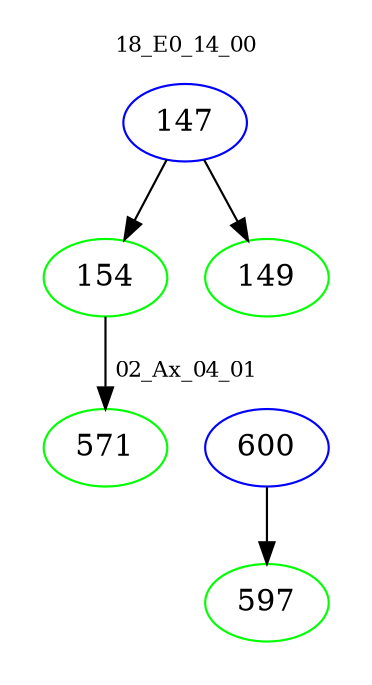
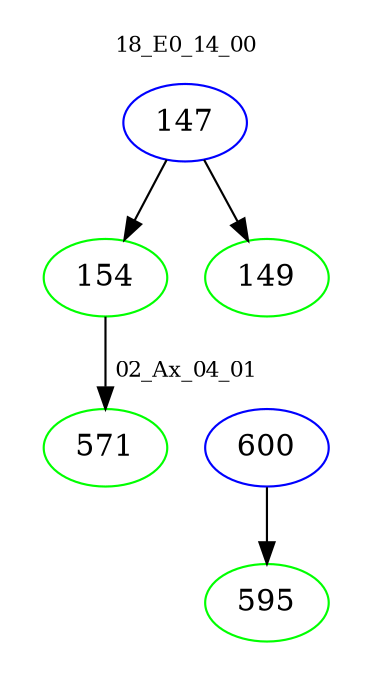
(267, 603) -> (267, 603)
